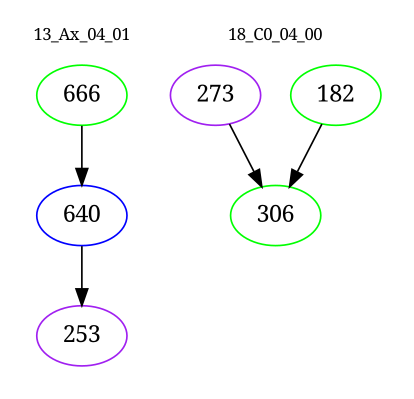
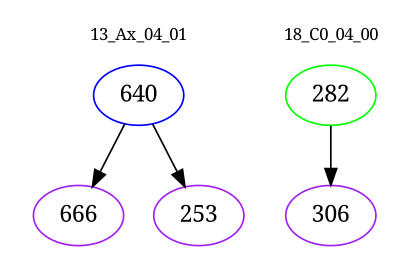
(82, 95) -> (79, 216)
(216, 95) -> none
(336, 95) -> (331, 95)
(82, 147) -> (112, 148)
(276, 216) -> (331, 216)
